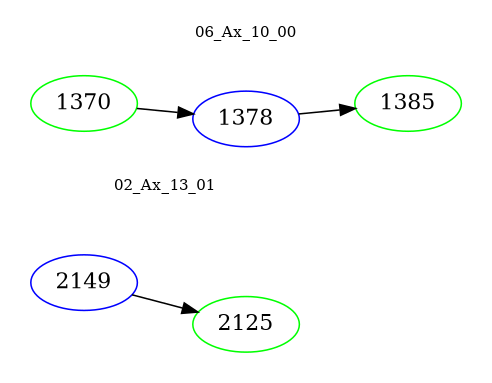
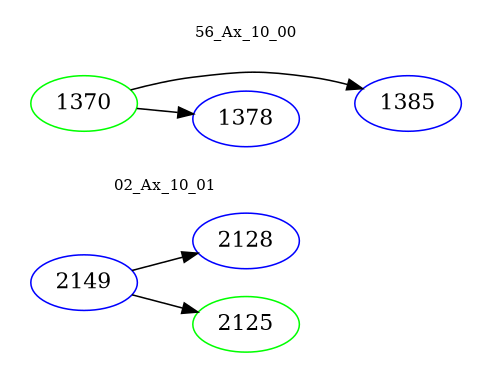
(246, 33) -> (246, 33)
(408, 103) -> (408, 103)
(319, 112) -> (239, 73)
(165, 186) -> (165, 186)
none -> (246, 241)
